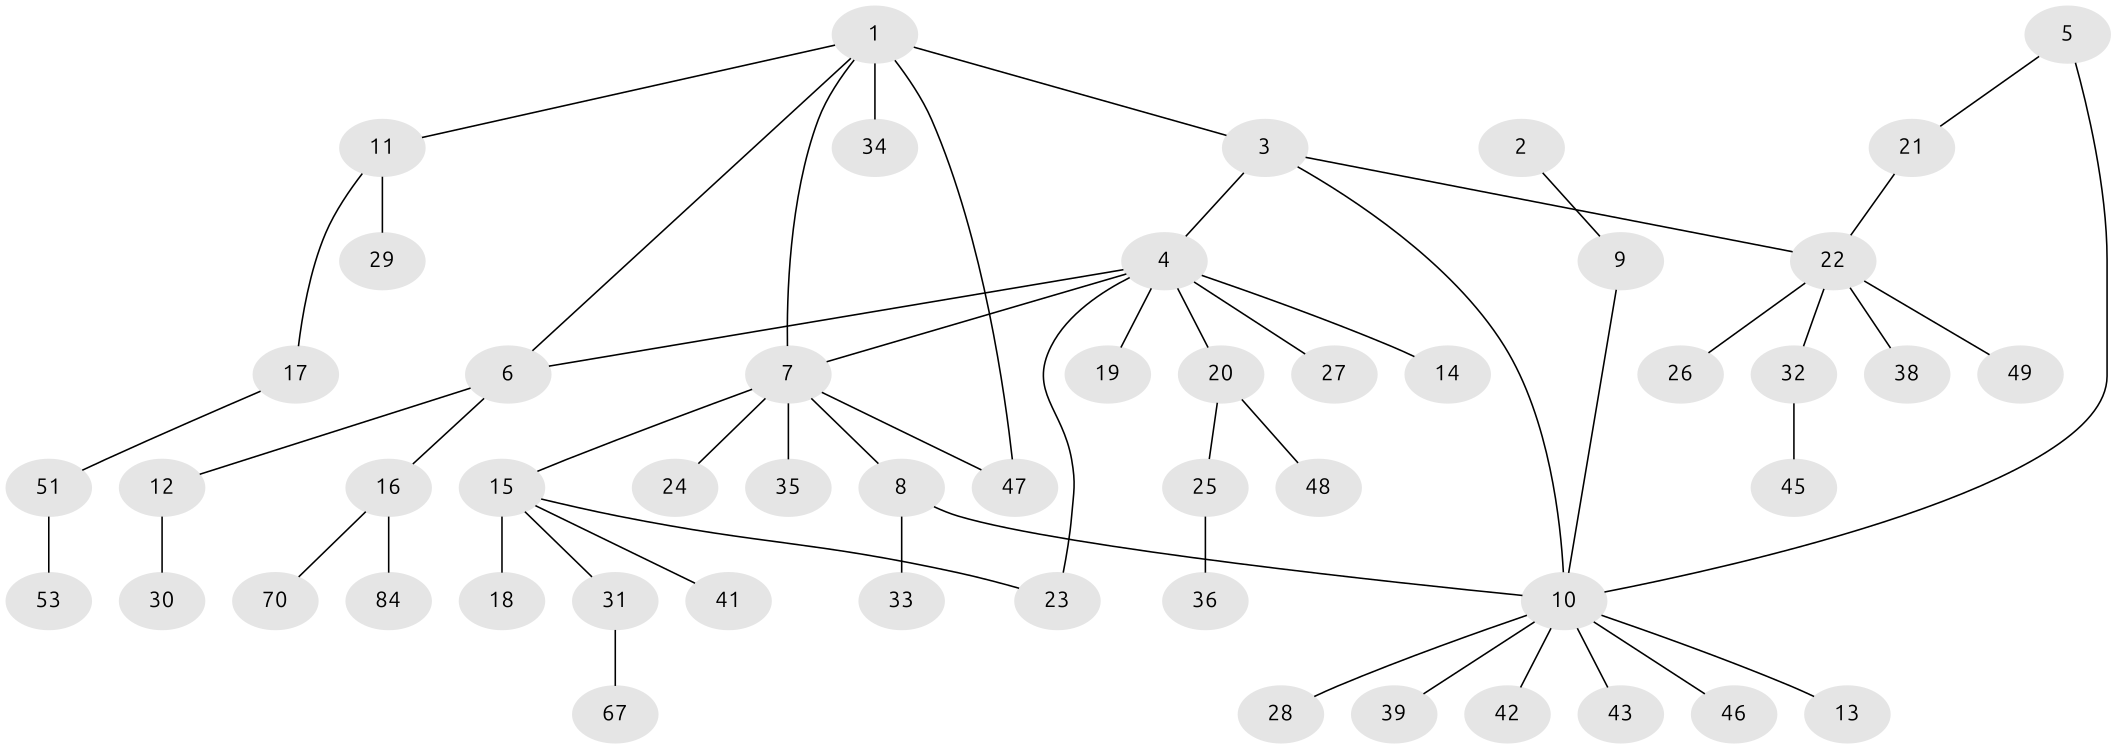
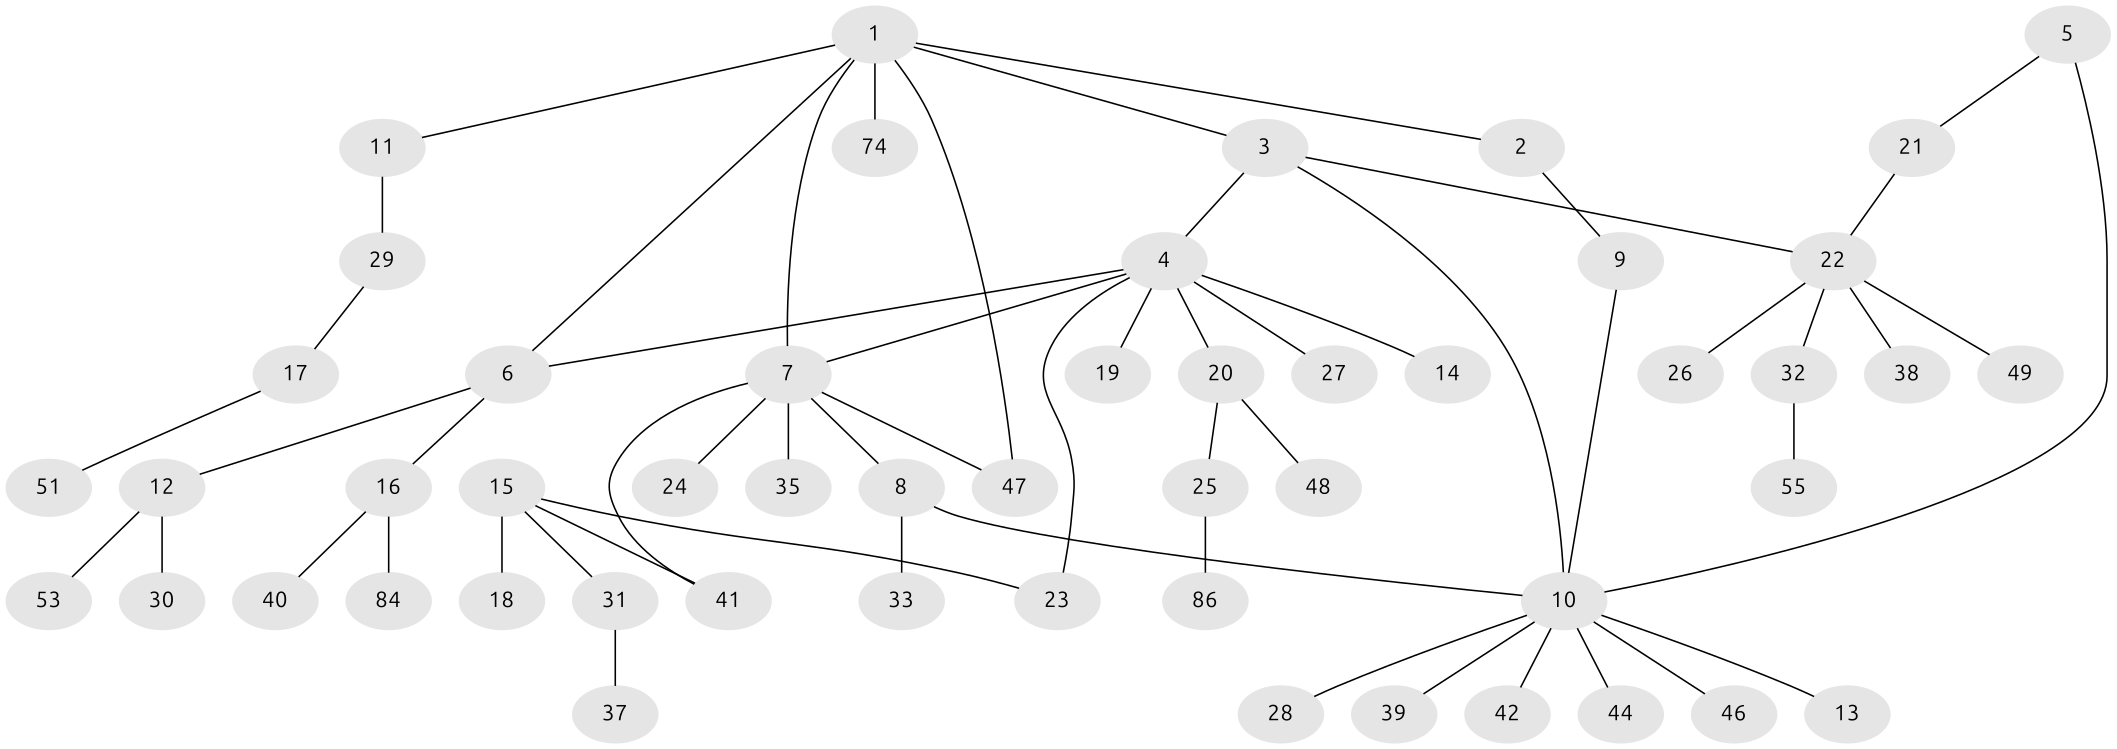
none -> (1198, 91)
(875, 148) -> (875, 148)
(318, 255) -> (339, 318)
(644, 429) -> (616, 464)
(1794, 488) -> (1794, 488)
(49, 545) -> (106, 544)
(275, 601) -> (275, 601)
(1205, 601) -> (1205, 601)
(615, 714) -> (615, 714)
(1621, 714) -> (1621, 714)
